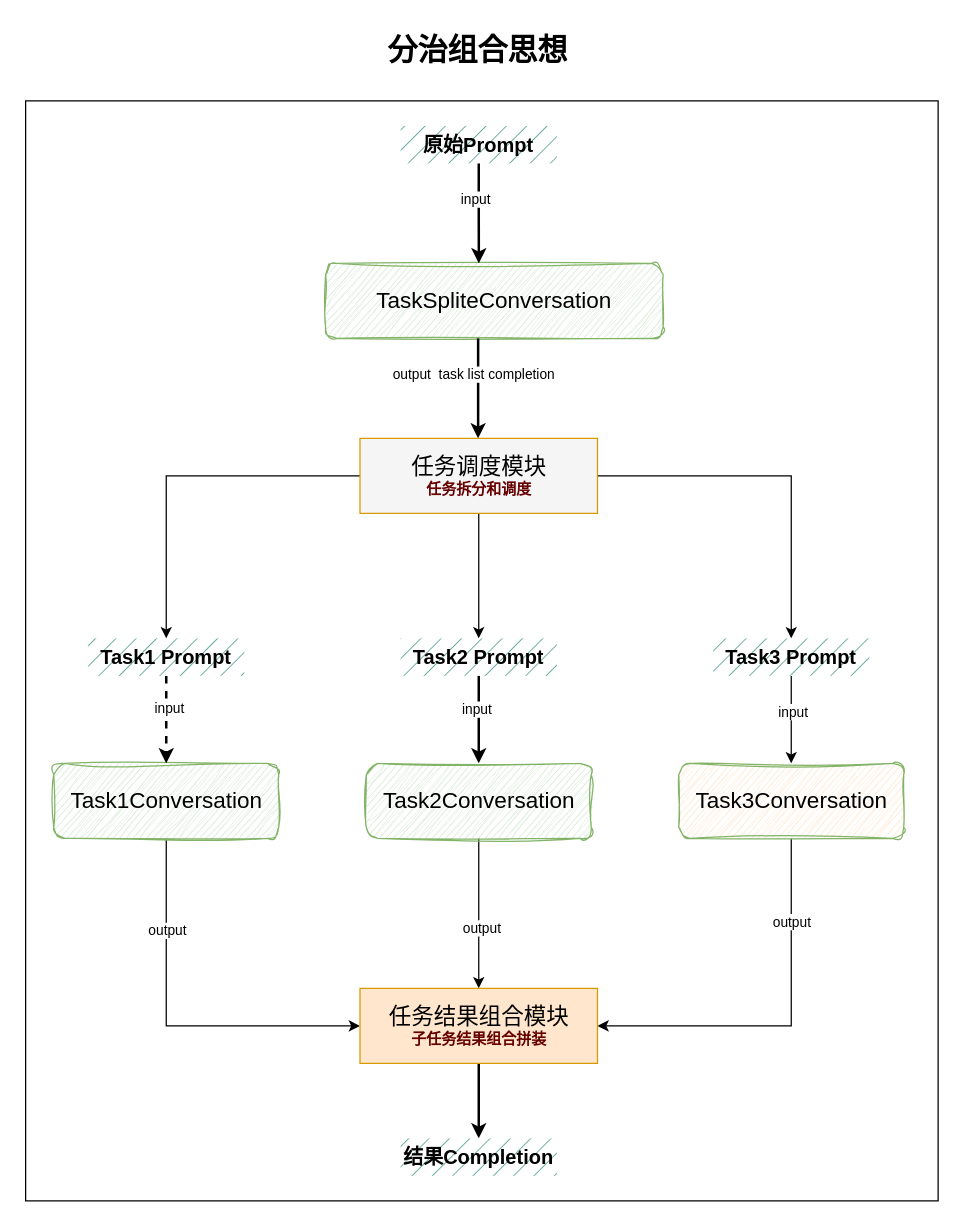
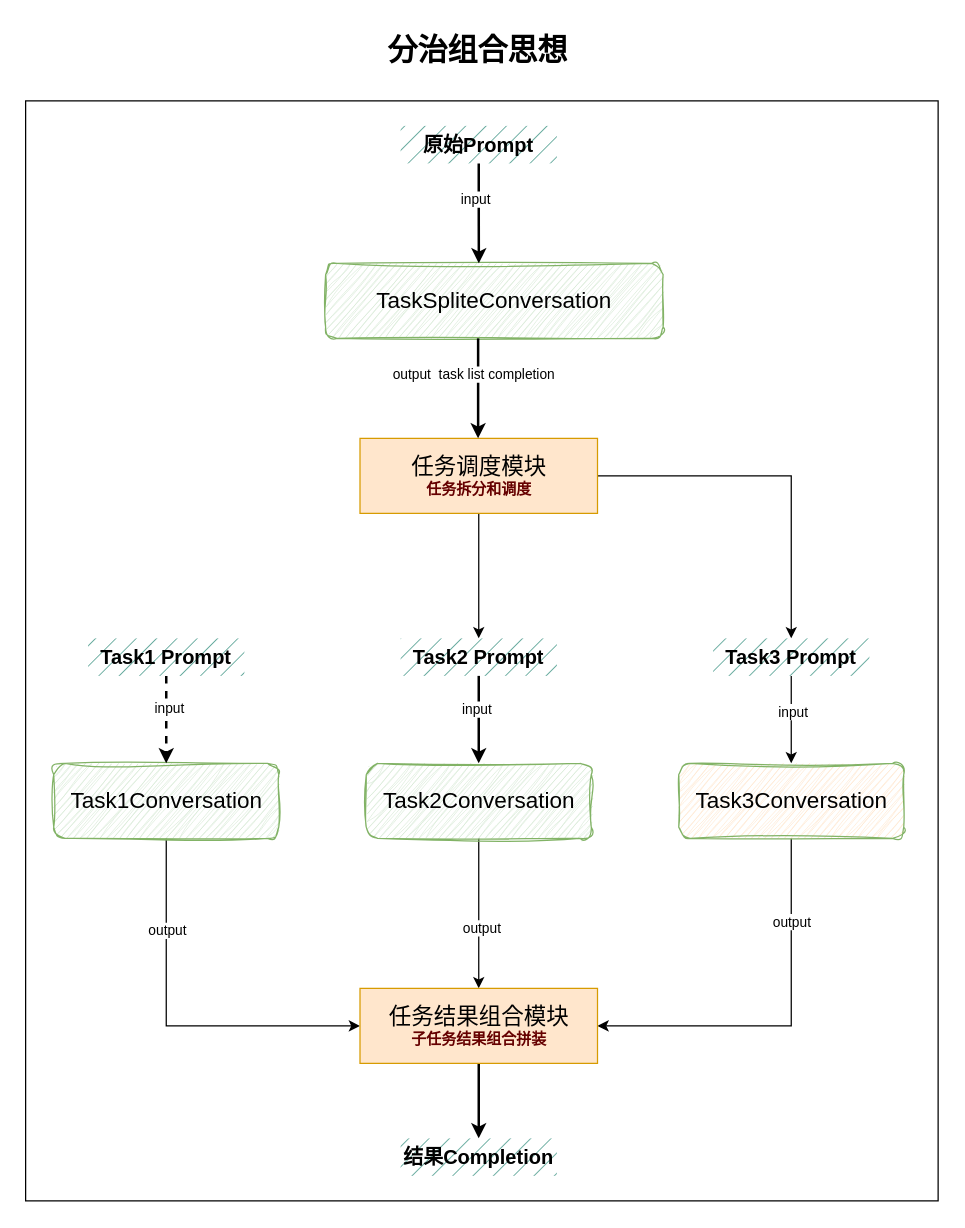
(186, 476) -> none
(479, 476) -> (479, 476)
